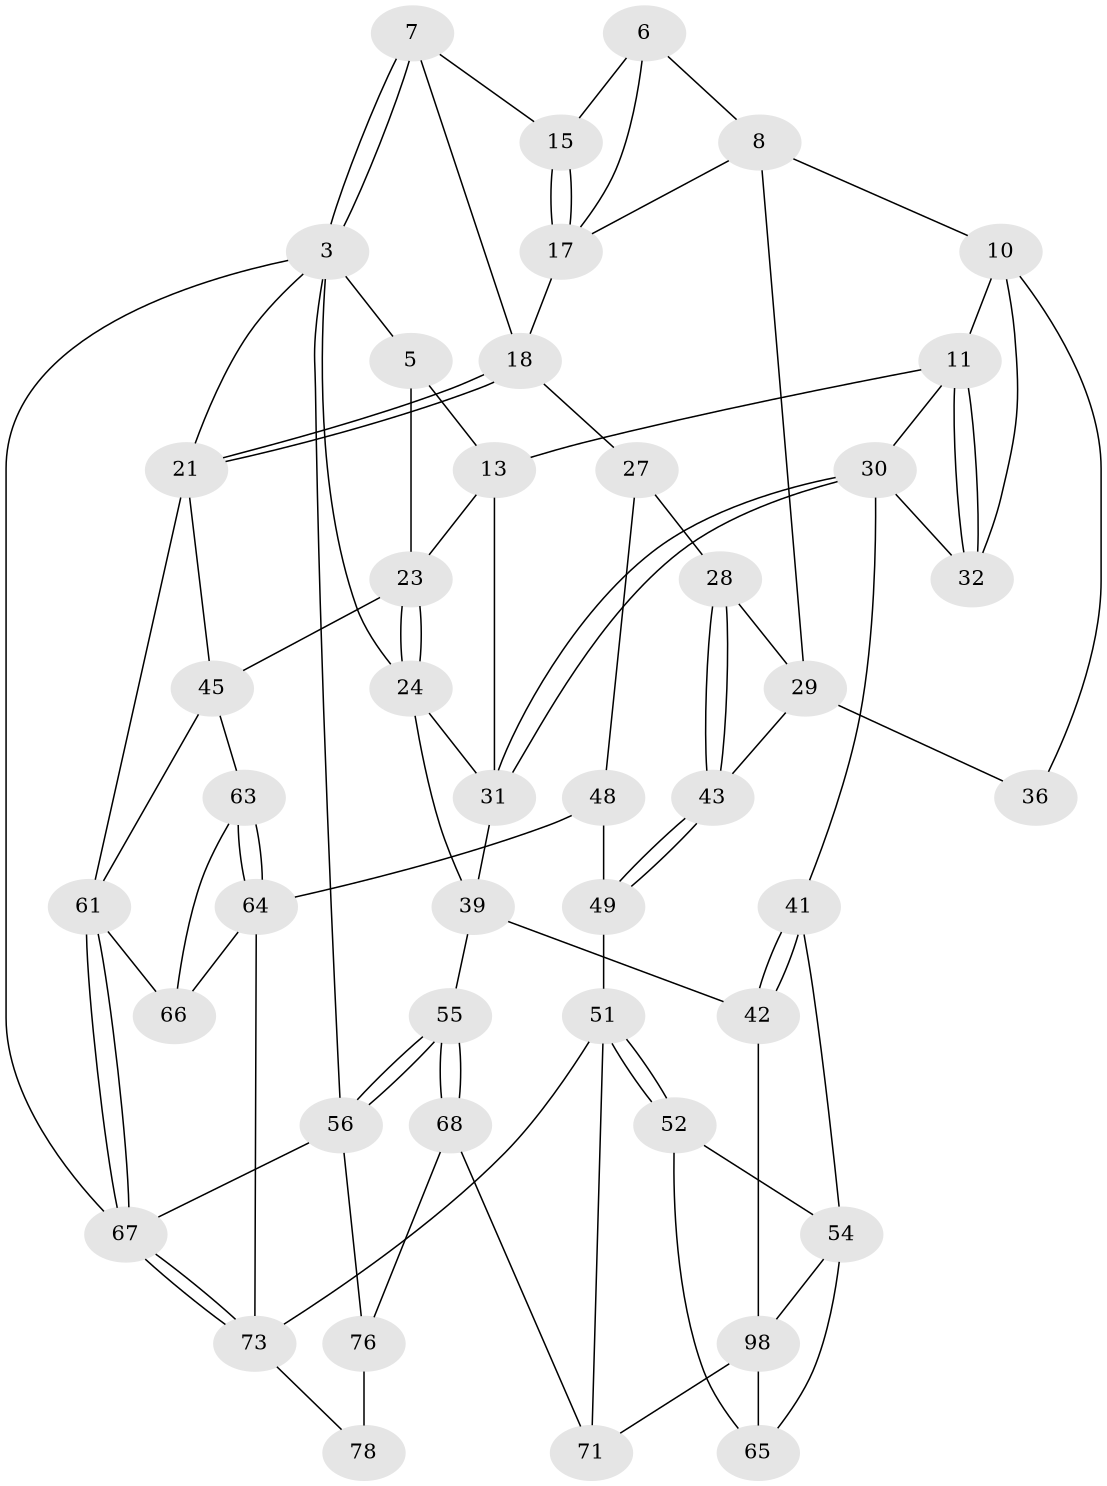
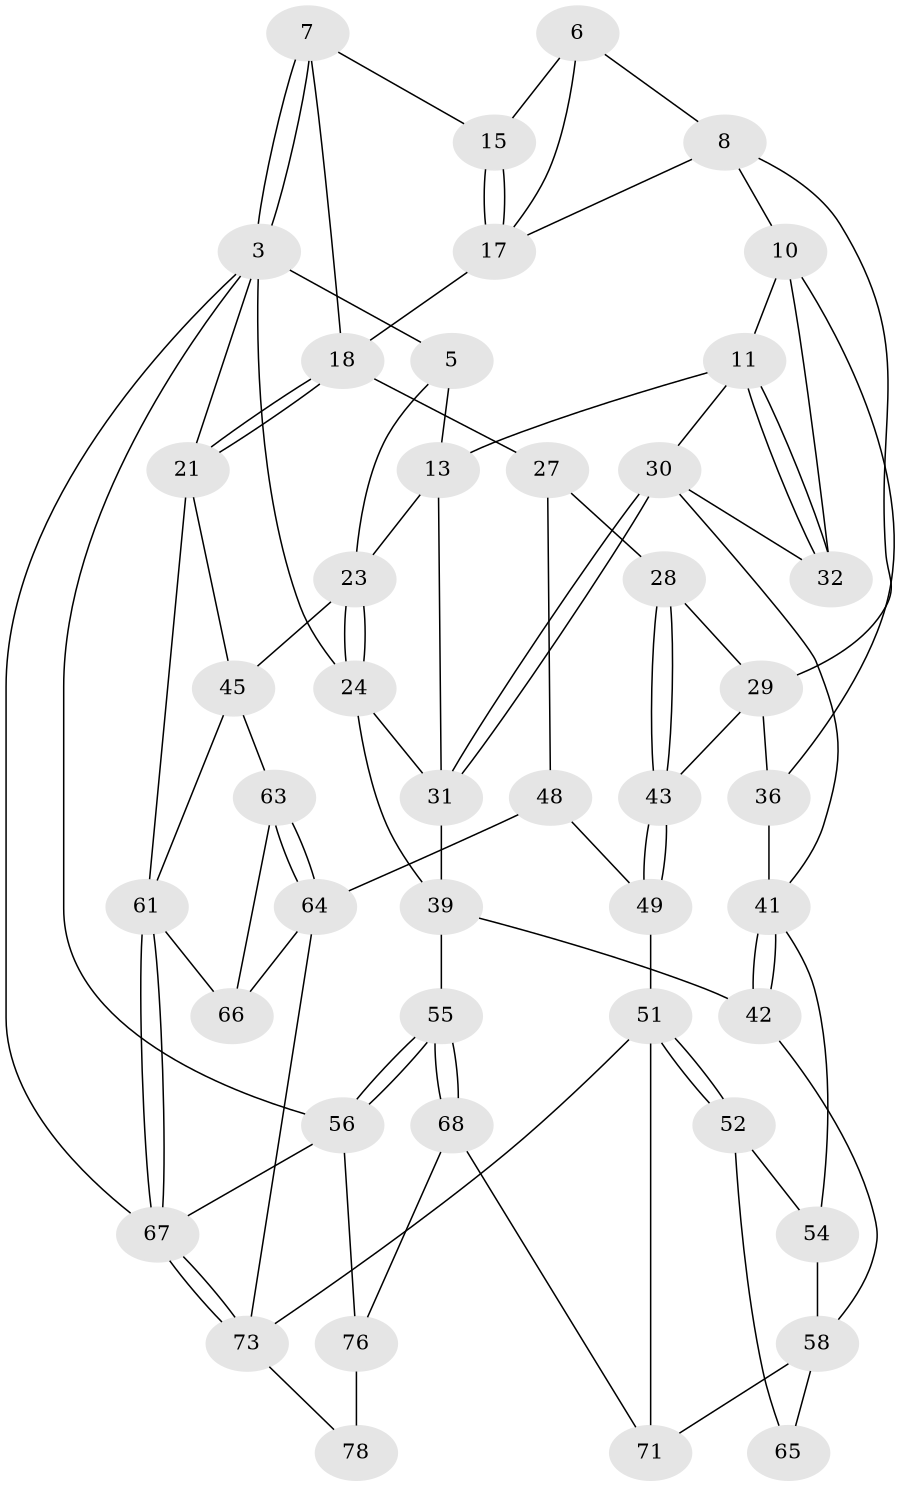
none -> (769, 853)
(758, 1344) -> (817, 1344)
(821, 1350) -> none
